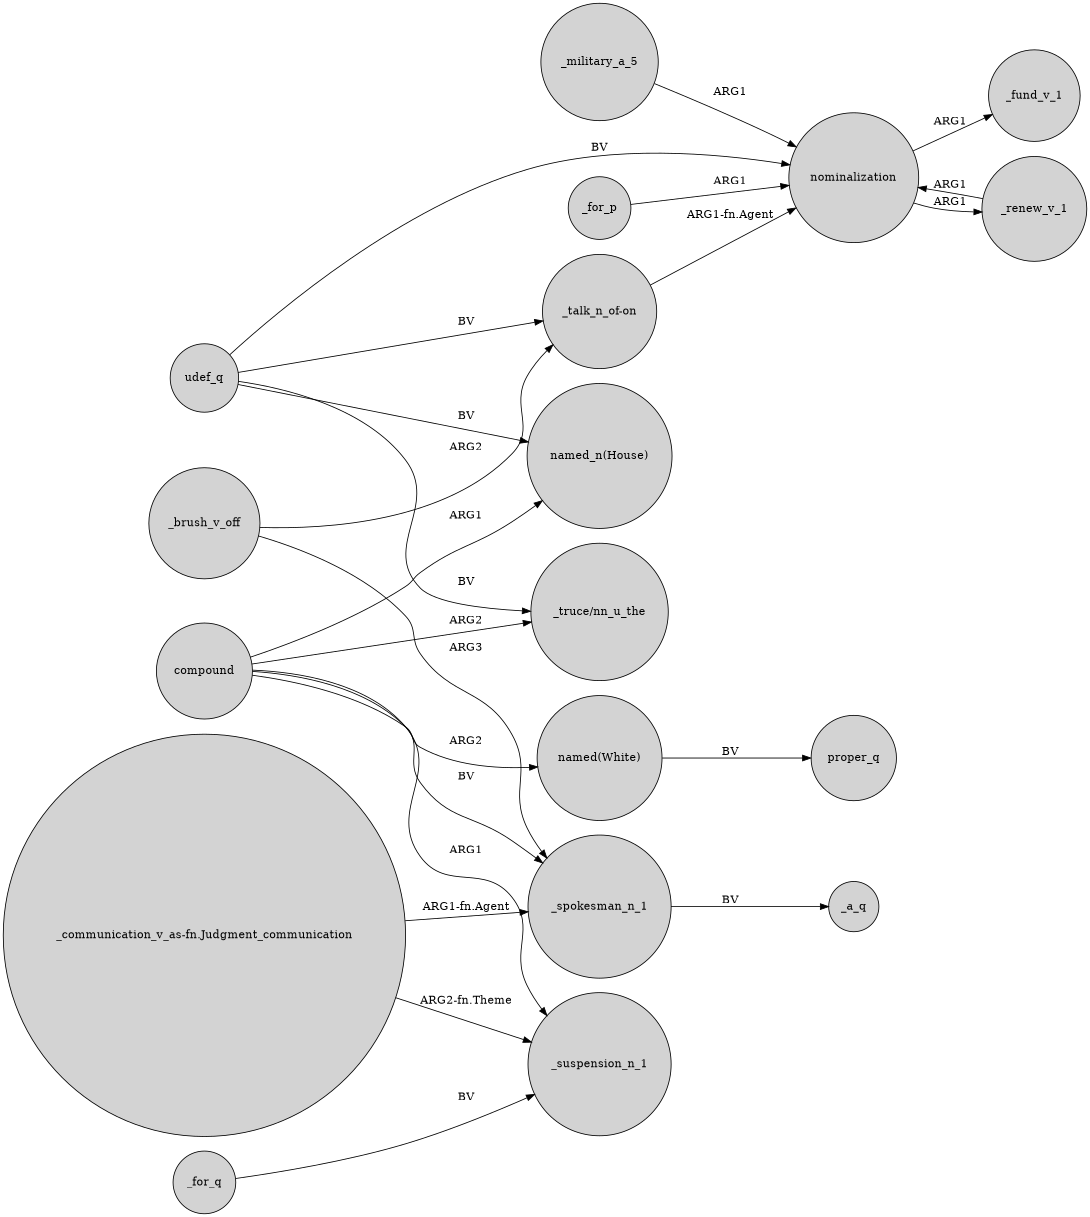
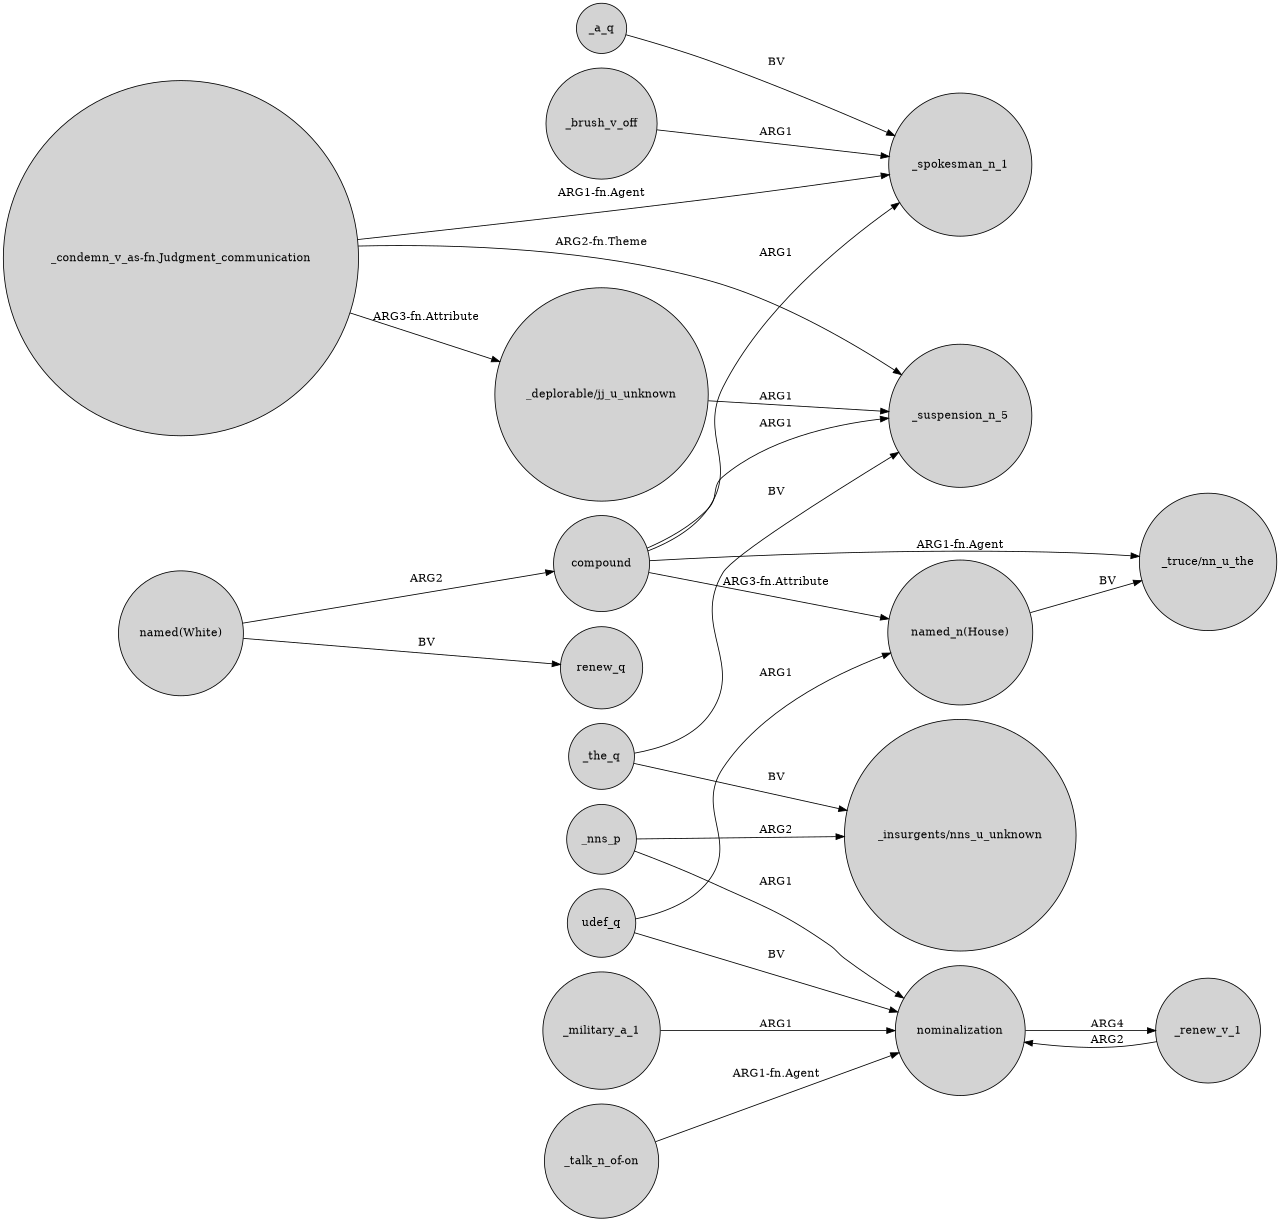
(600, 62) -> (602, 1031)
(1034, 96) -> none
(950, 185) -> (1108, 1040)
(950, 202) -> (1108, 1024)
(600, 208) -> (602, 839)
(386, 347) -> none
none -> (602, 394)
(466, 416) -> (776, 673)
(415, 484) -> (1082, 598)
(448, 497) -> none
(466, 515) -> (776, 582)
(466, 621) -> (960, 545)
(466, 648) -> (776, 132)
(368, 706) -> (394, 598)
(854, 758) -> (602, 668)
(466, 776) -> (776, 253)
none -> (960, 835)
(746, 907) -> (758, 79)
(204, 935) -> (181, 258)
(600, 1064) -> (960, 416)
(204, 1182) -> (602, 756)
